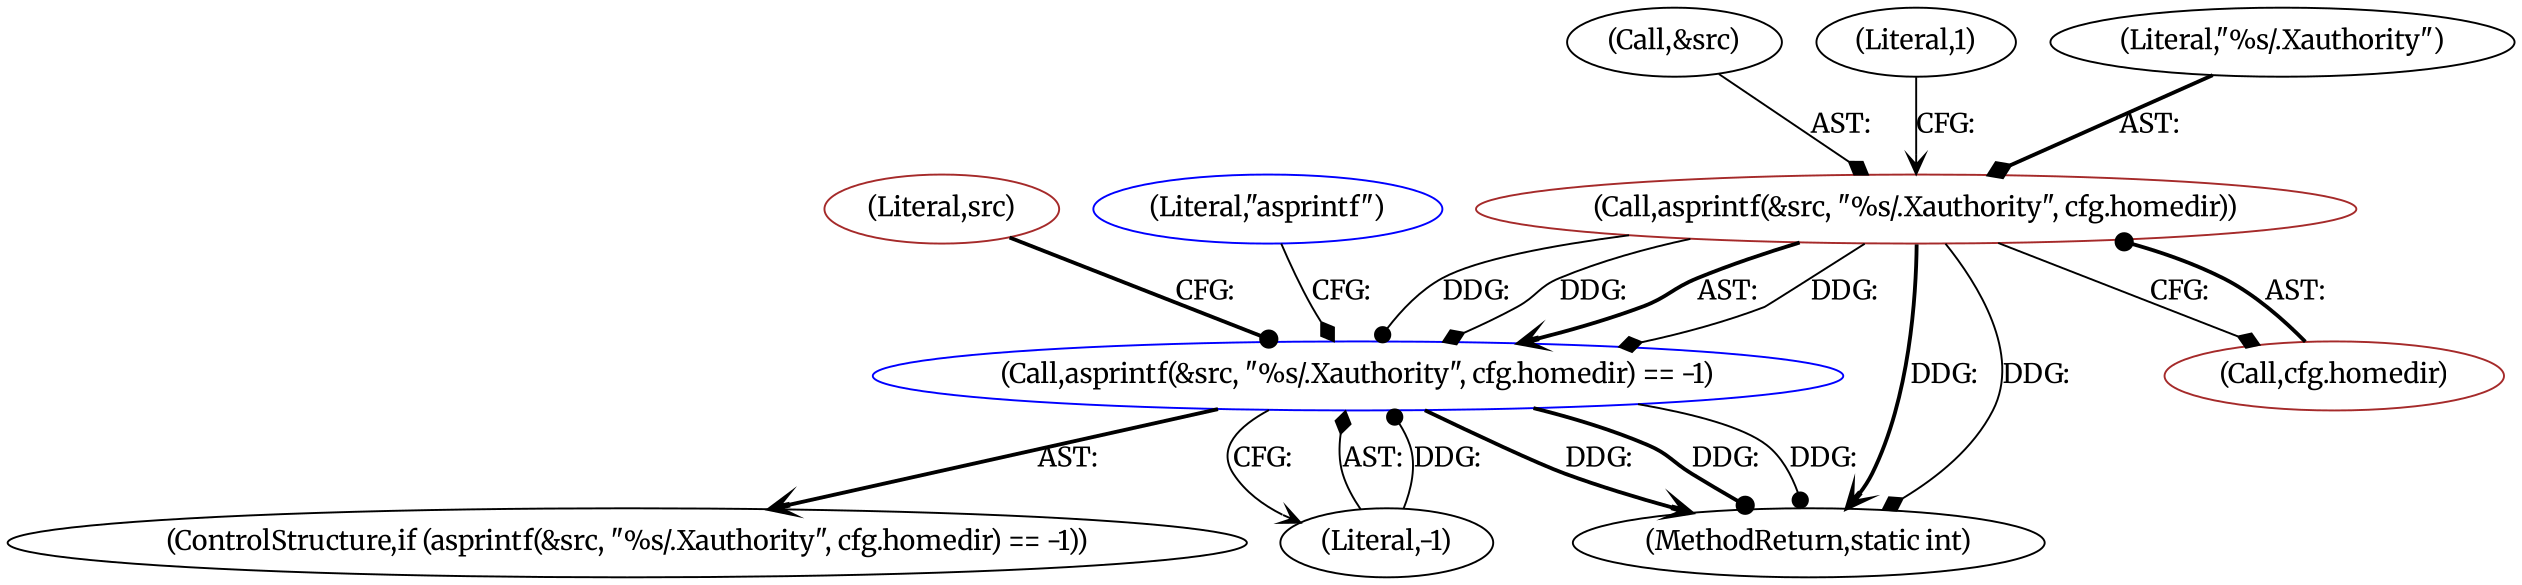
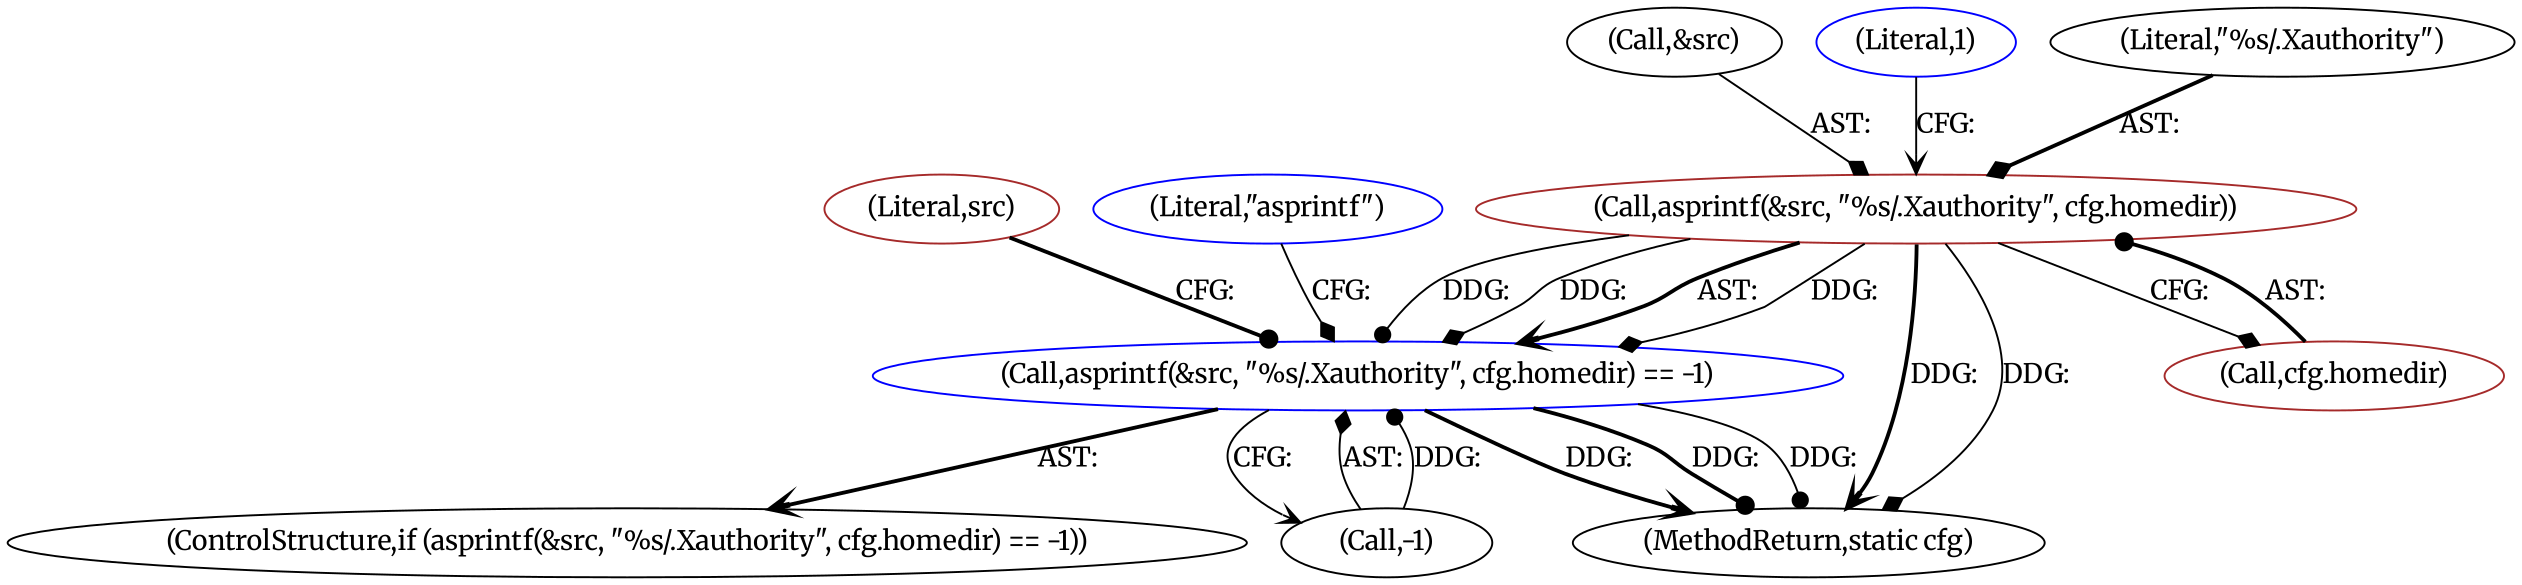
(1916, 42) -> (1916, 42)
(1387, 543) -> (1387, 543)
(1809, 543) -> (1809, 543)
